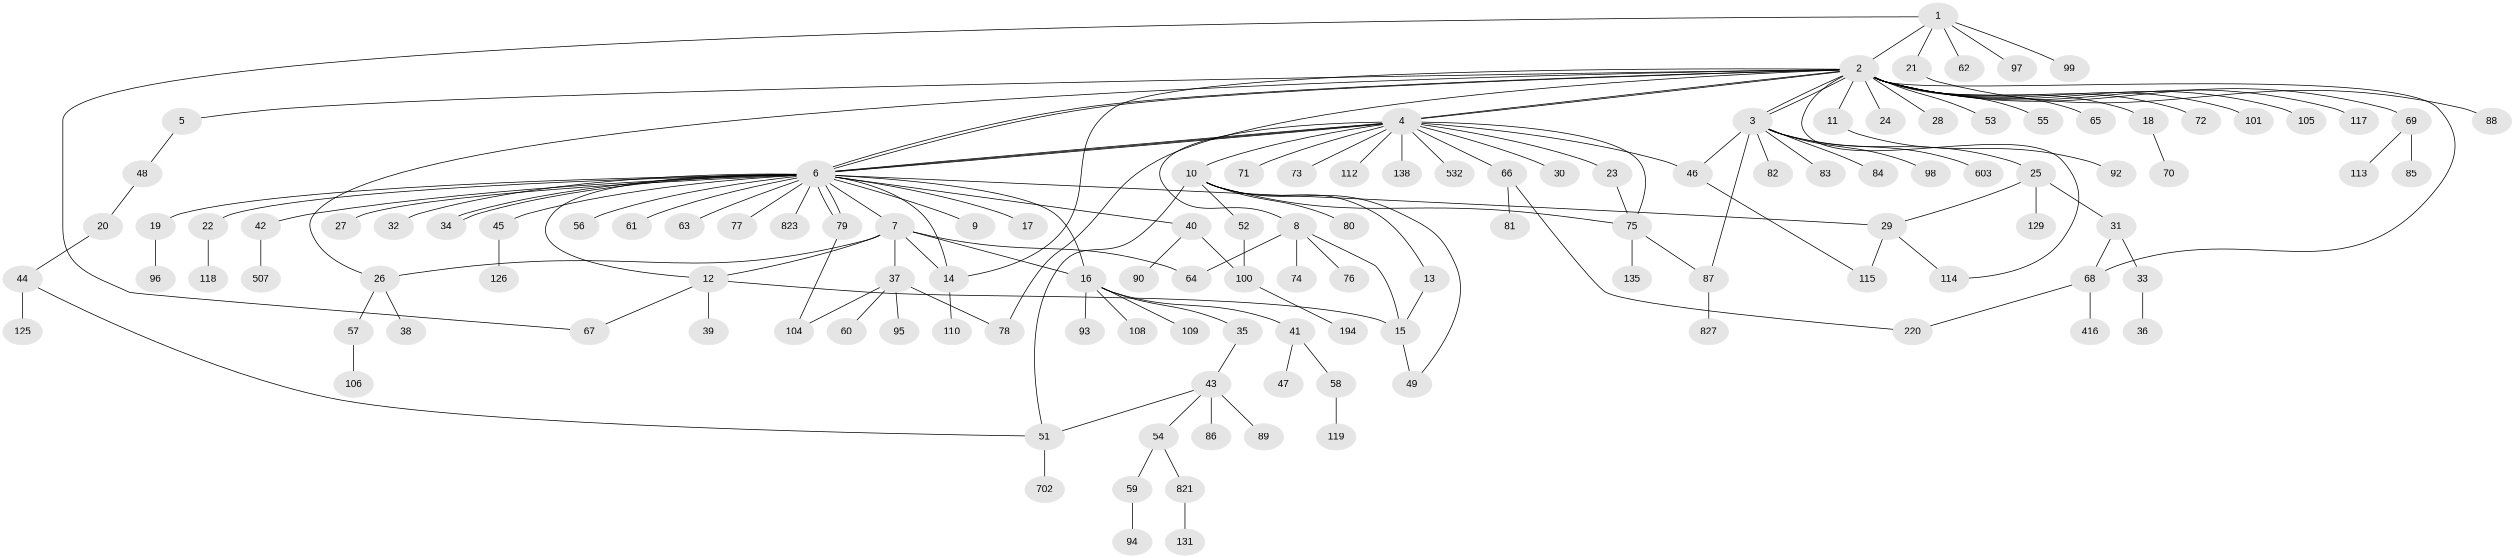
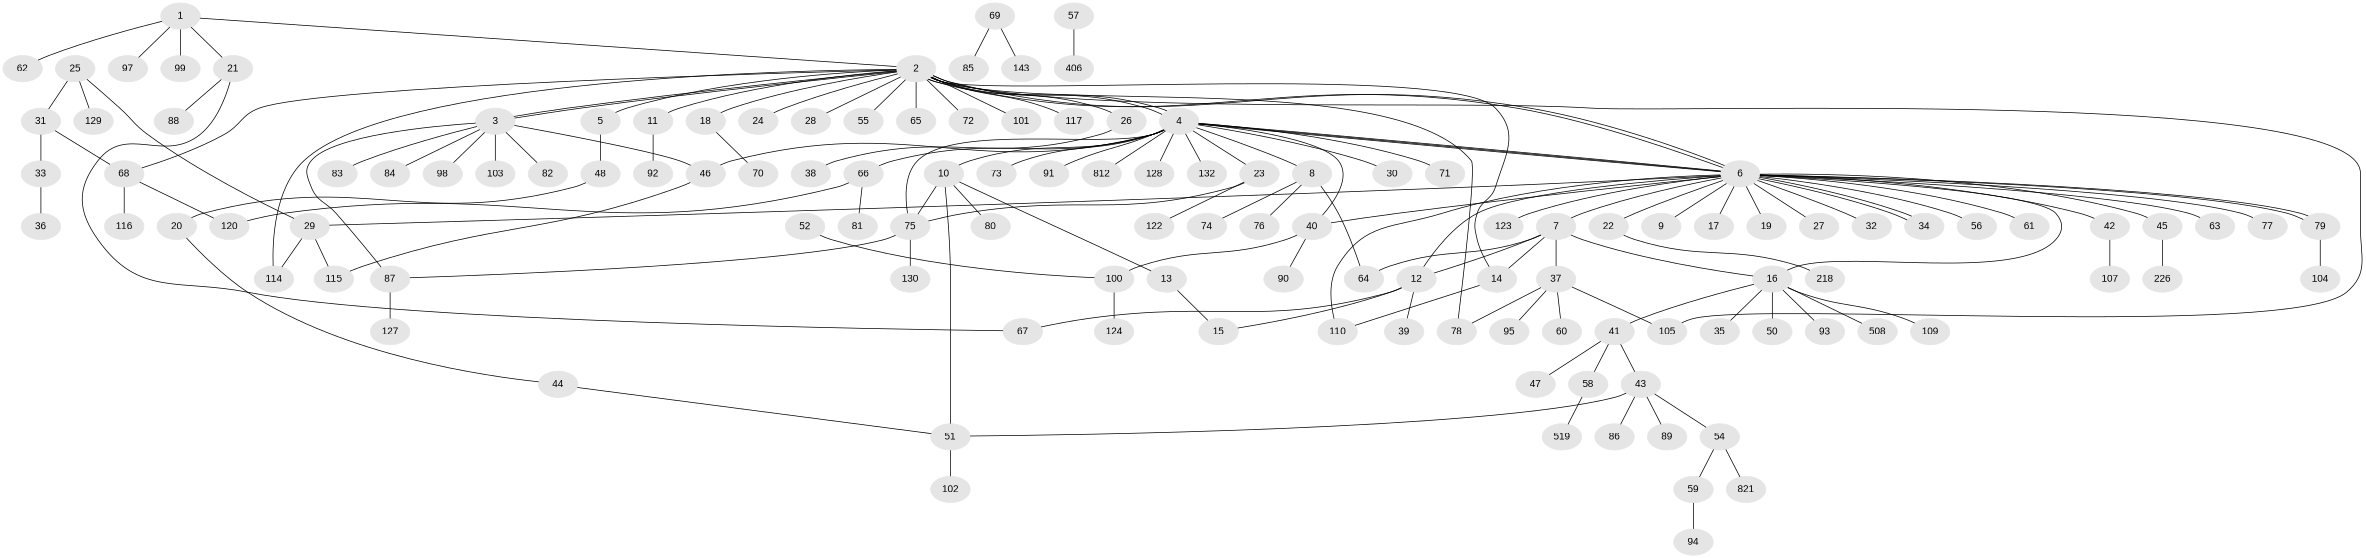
(661, 42) -> (413, 310)
(2135, 95) -> none
(1991, 121) -> none
(1895, 147) -> none
none -> (1338, 160)
none -> (1049, 174)
(1349, 174) -> (1102, 174)
(1402, 174) -> (1154, 174)
(1455, 174) -> (1207, 174)
(1983, 174) -> (495, 174)
(2359, 174) -> (1021, 69)
(1218, 200) -> none
(916, 209) -> (1538, 192)
(790, 226) -> (1503, 226)
none -> (1154, 226)
(641, 262) -> none
(1370, 263) -> none
(156, 279) -> none
(208, 279) -> (1825, 279)
(261, 279) -> (2110, 279)
(499, 279) -> (2162, 279)
(1632, 279) -> (910, 279)
(367, 305) -> none
(845, 305) -> (1612, 305)
(23, 332) -> none
(1137, 332) -> (1878, 332)
(1348, 332) -> (1114, 332)
(1709, 332) -> (390, 332)
none -> (1772, 332)
(1913, 332) -> (229, 226)
(2090, 332) -> (124, 226)
(1227, 358) -> (1628, 358)
(354, 384) -> (1074, 69)
(1412, 384) -> none
(1336, 437) -> (1562, 437)
(1045, 489) -> (950, 489)
(1185, 542) -> none
